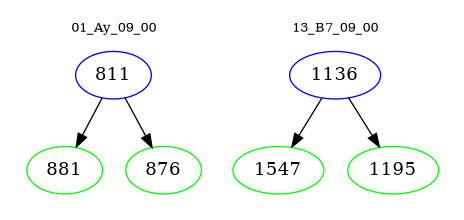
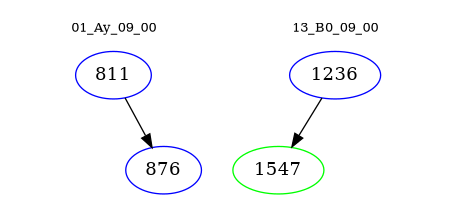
(336, 28) -> (336, 28)
(335, 75) -> (335, 75)
(65, 170) -> none
(164, 170) -> (164, 170)
(393, 170) -> none
